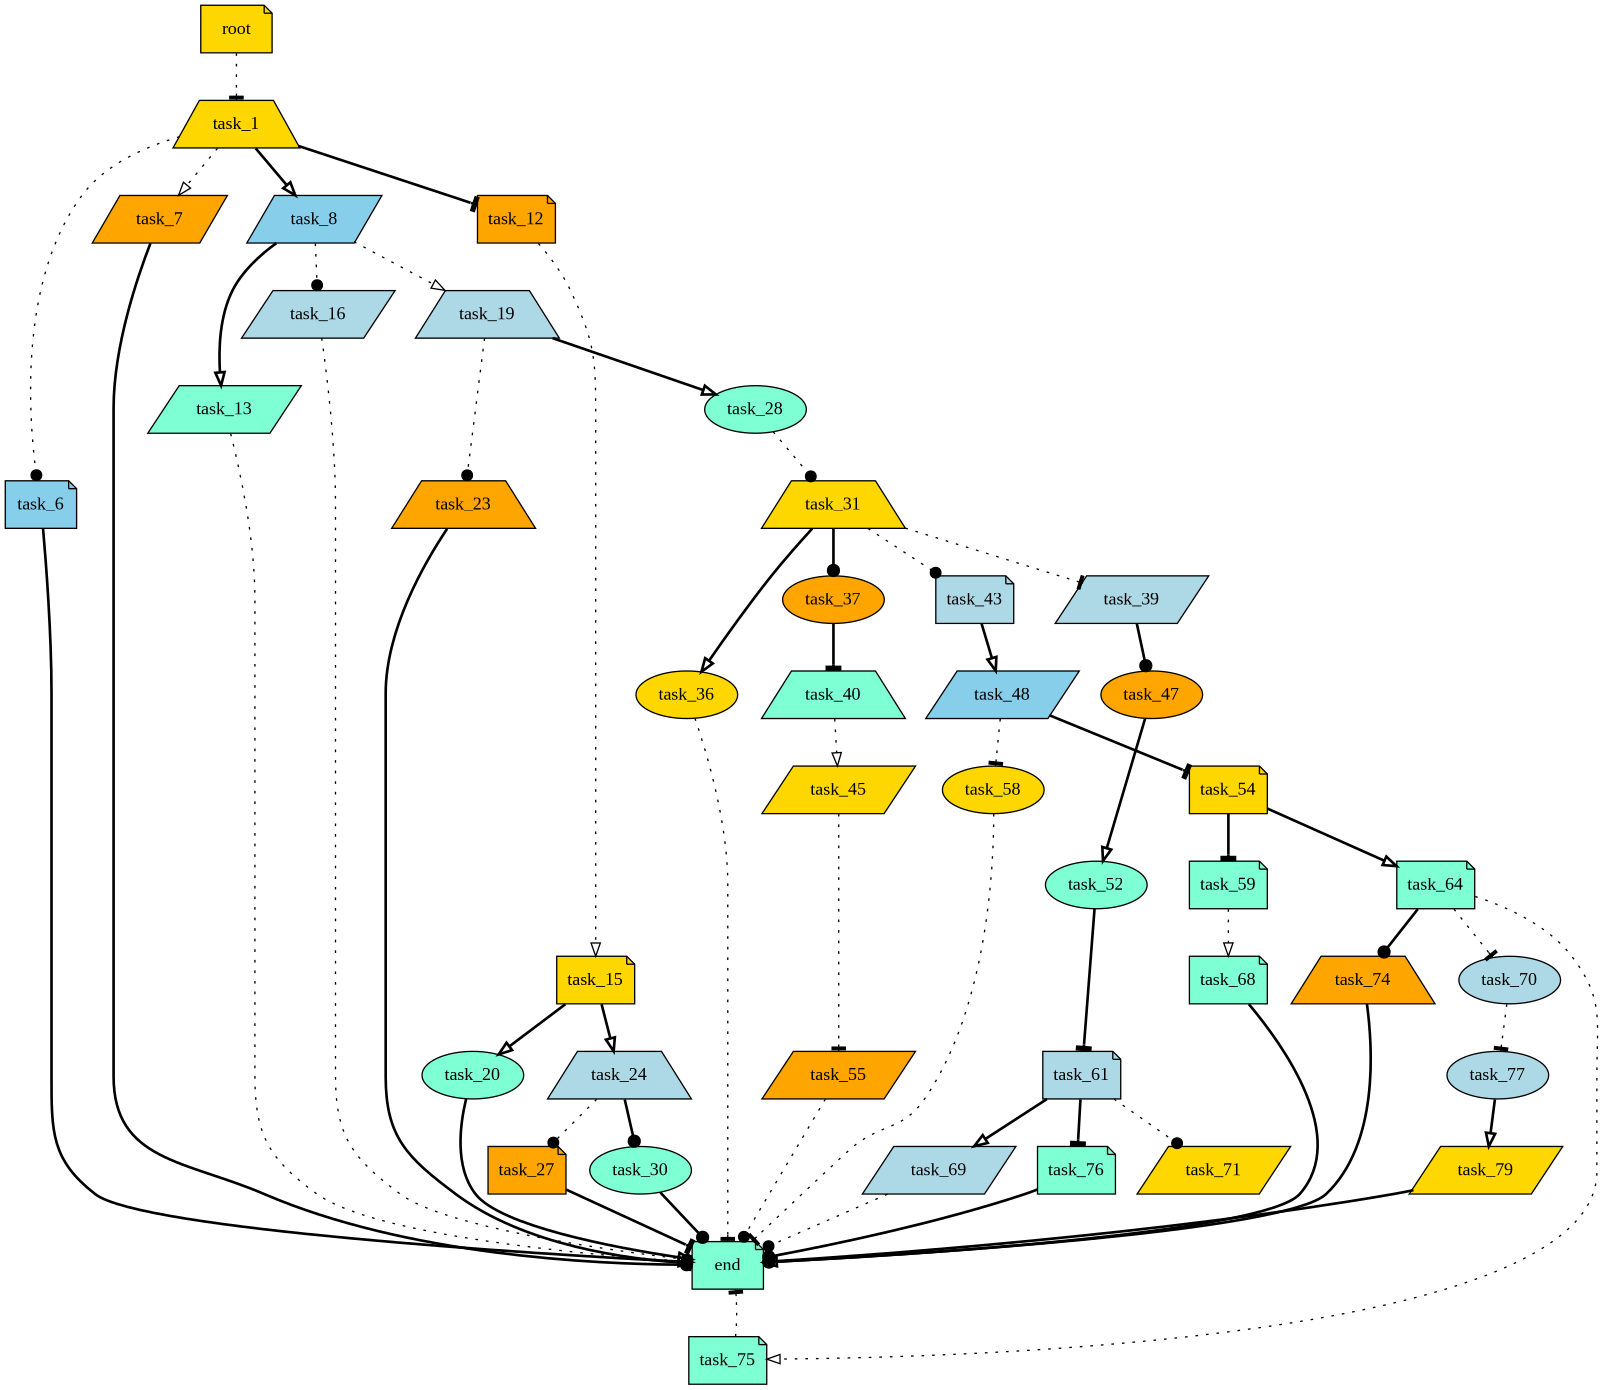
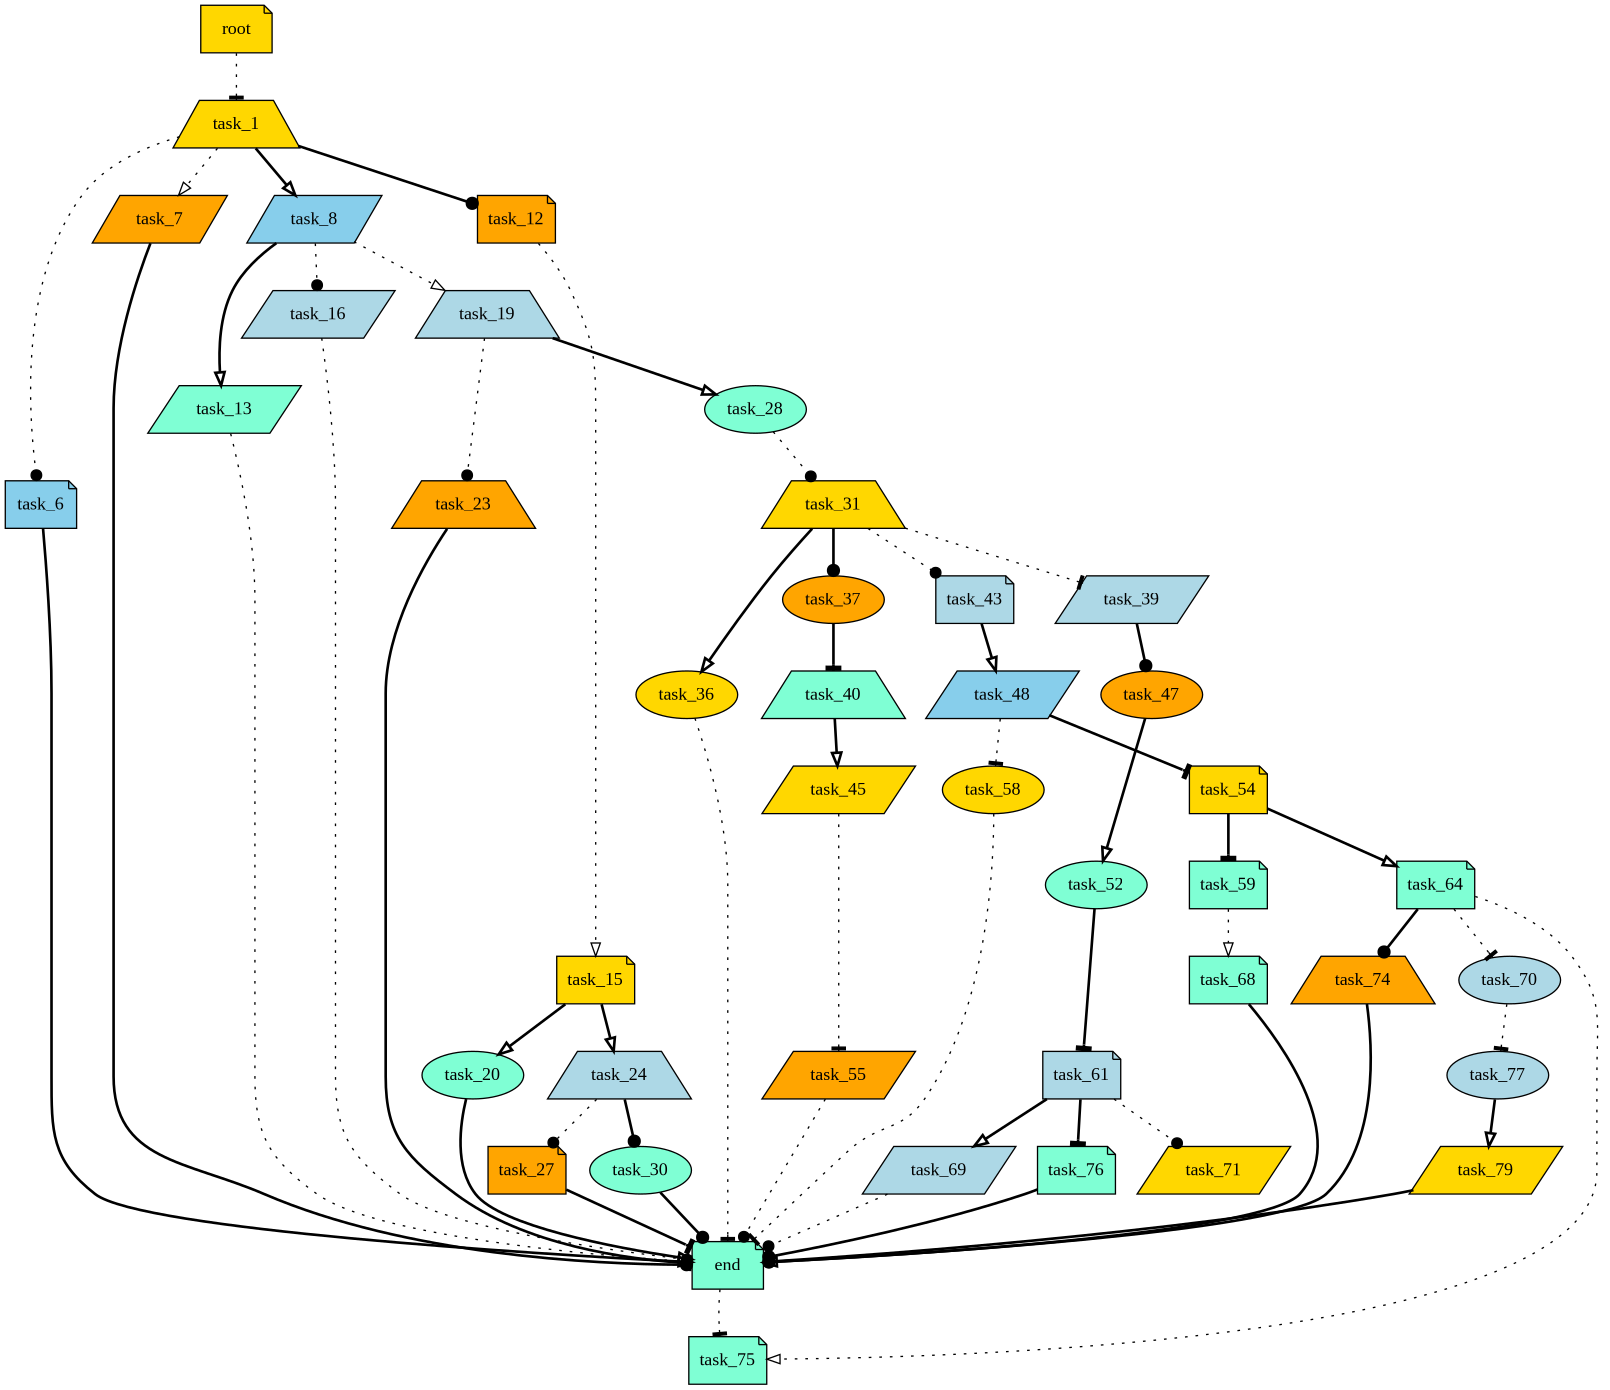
(384, 174) -> (384, 174)
(836, 736) -> (836, 736)
(737, 1316) -> (719, 1310)
